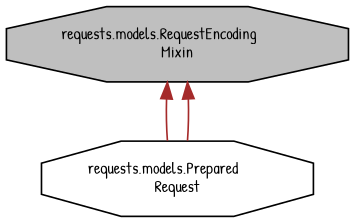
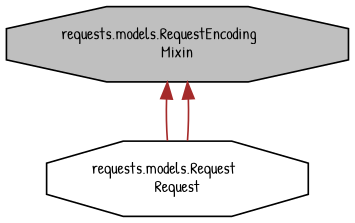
(177, 179) -> (177, 179)
